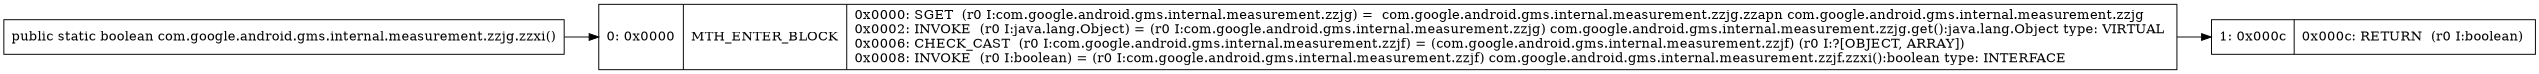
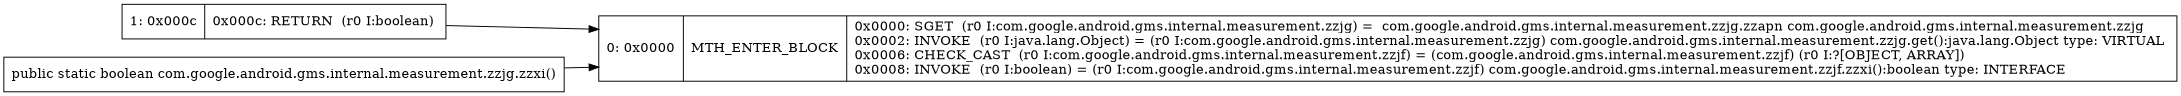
(2189, 37) -> (517, 27)
